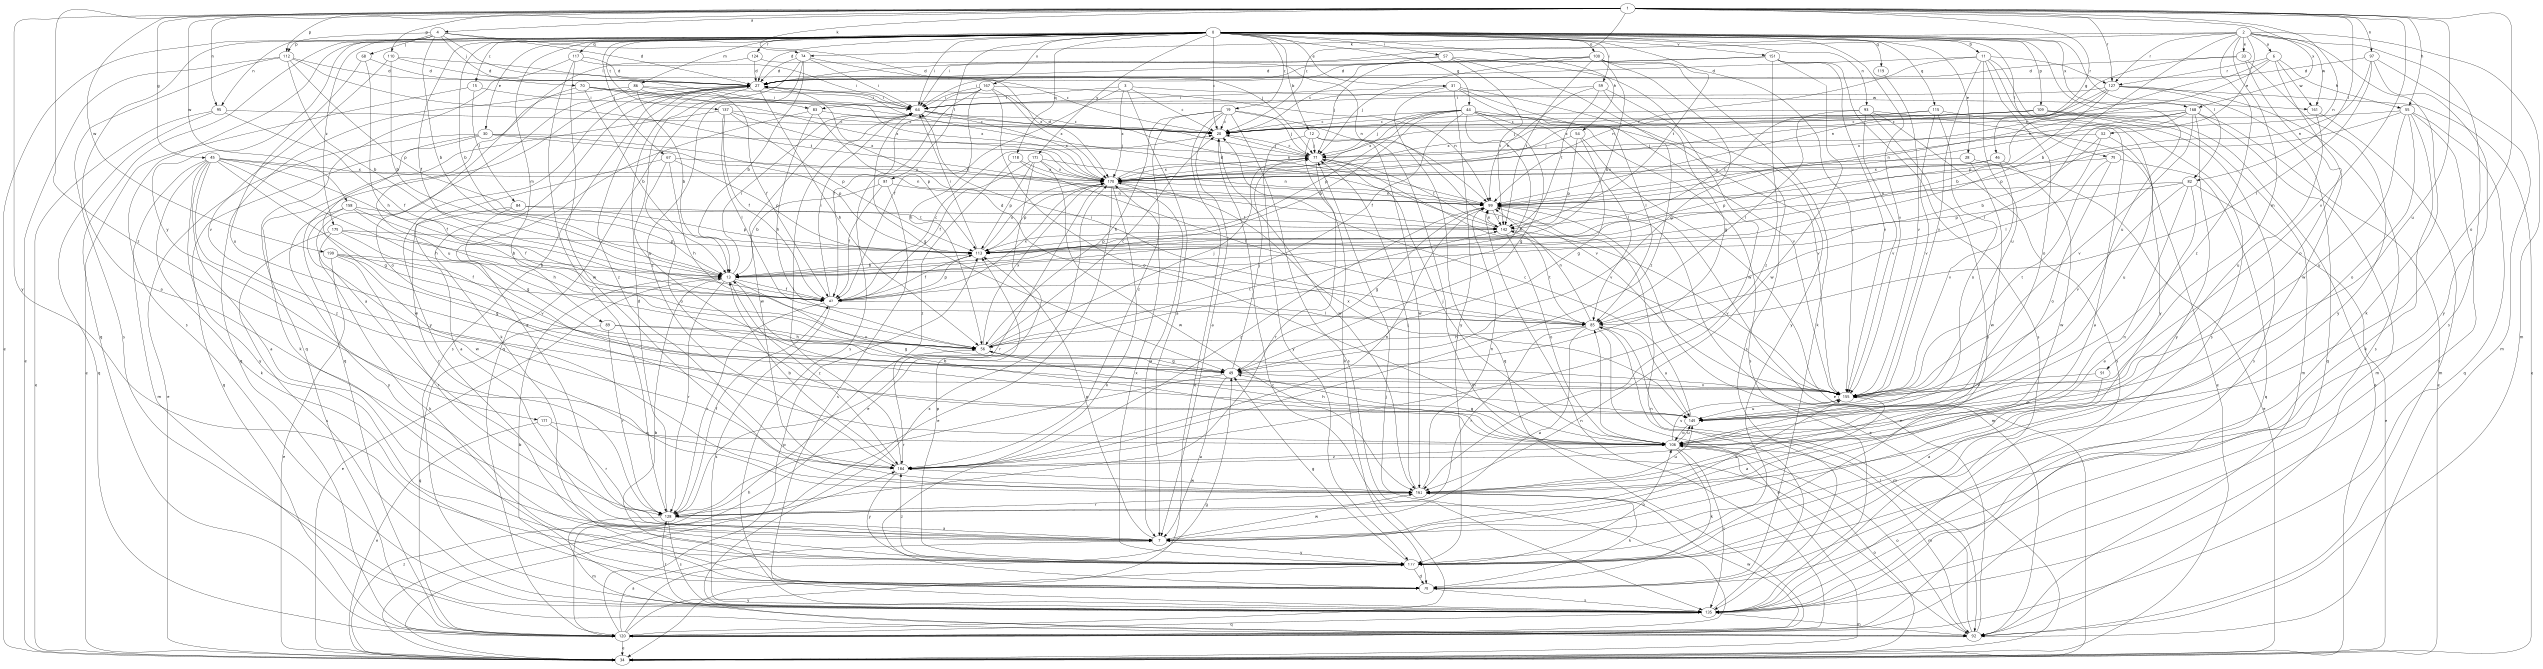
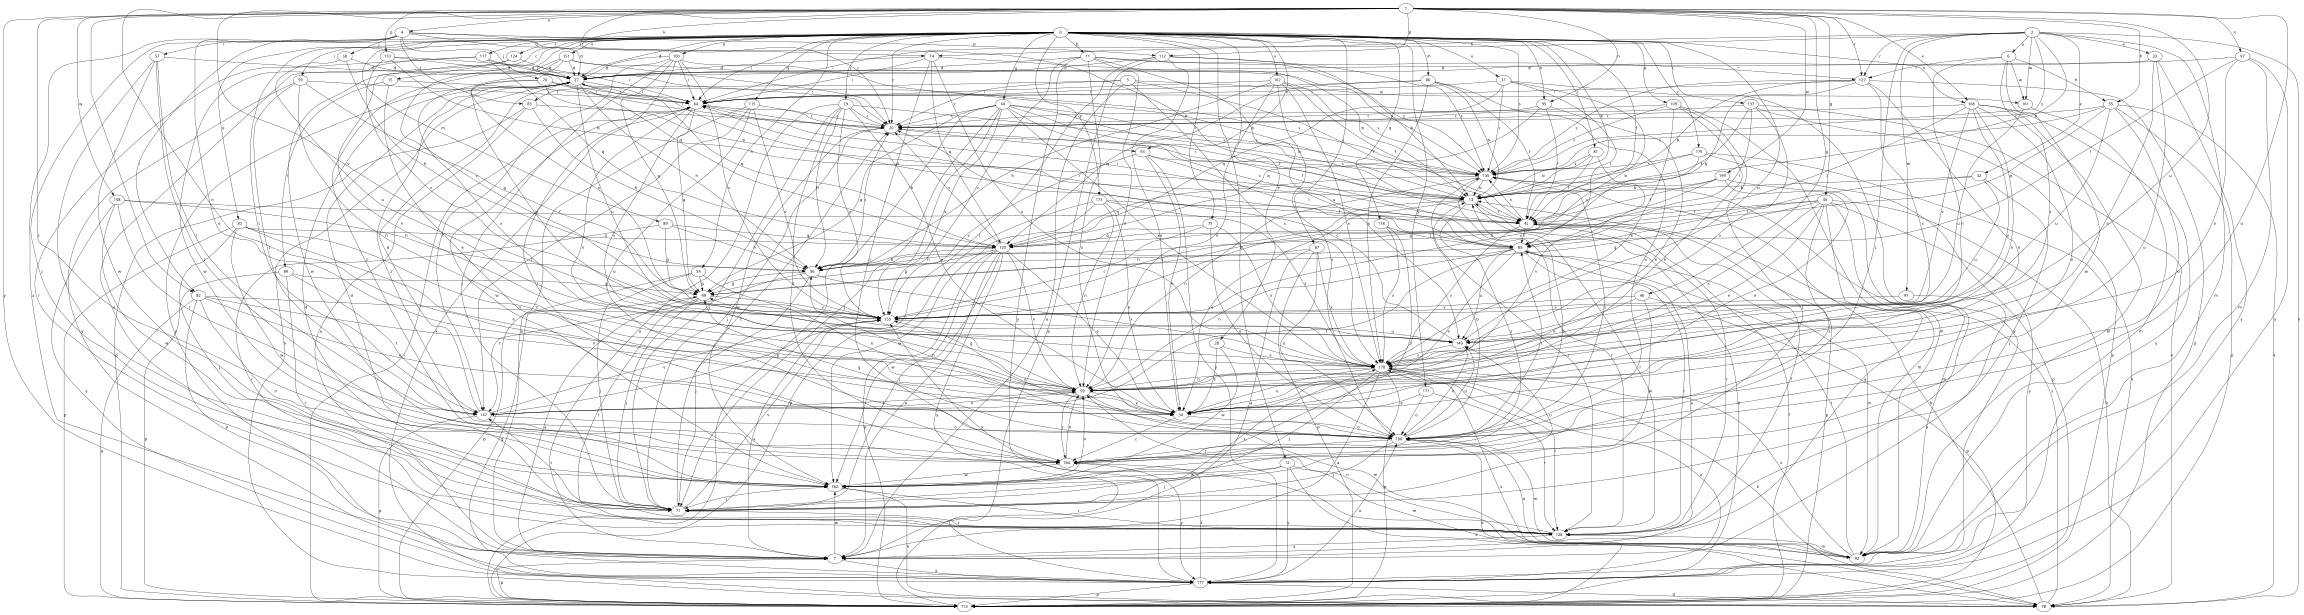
(1881, 71) -> none
(1560, 113) -> (1015, 142)
